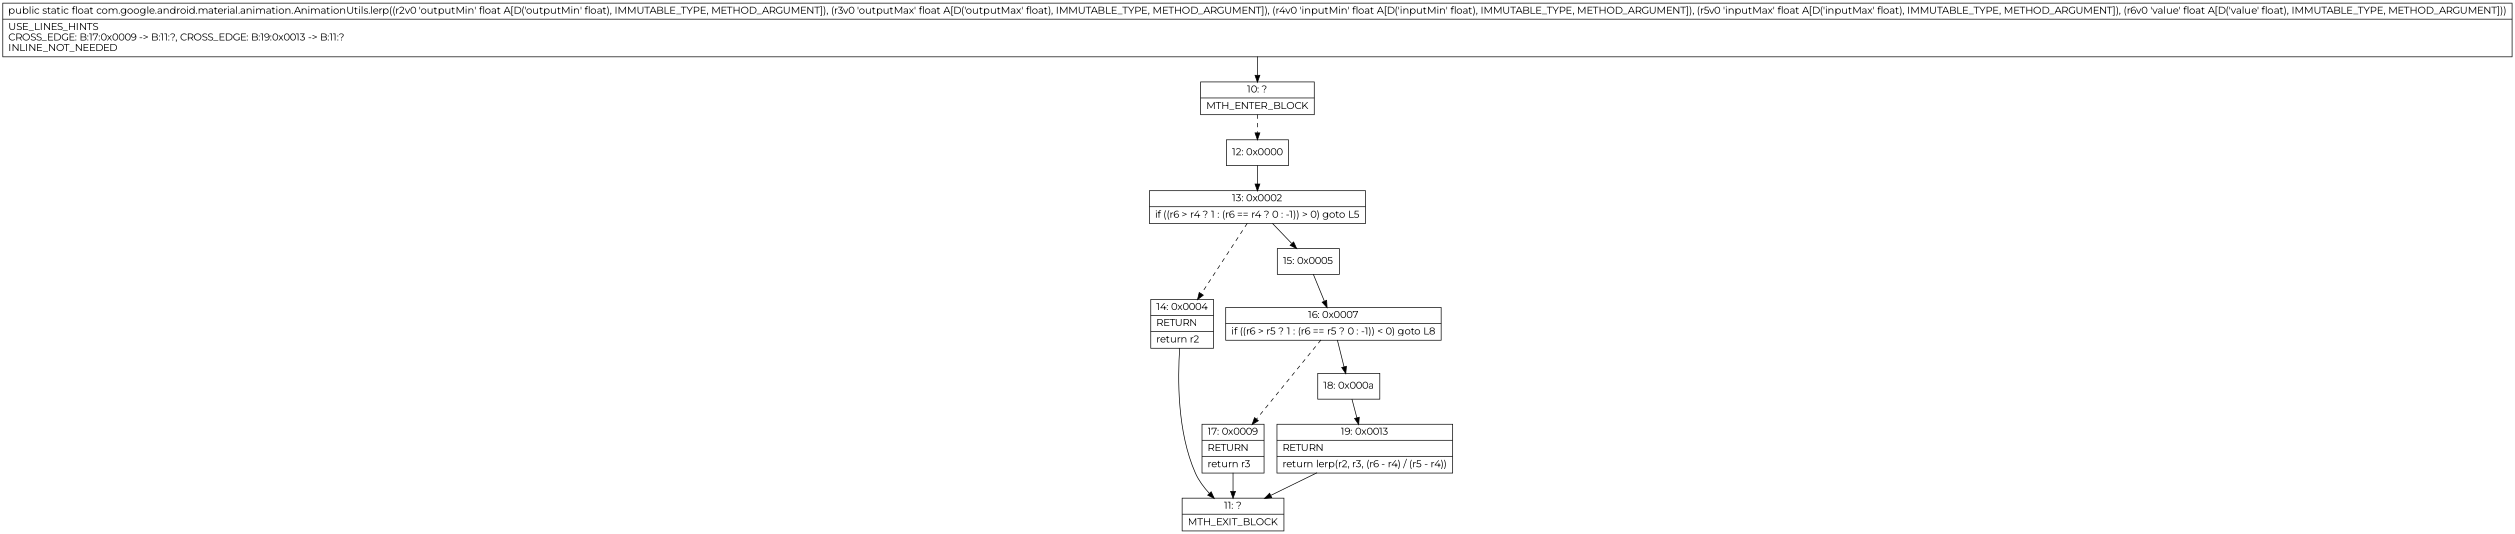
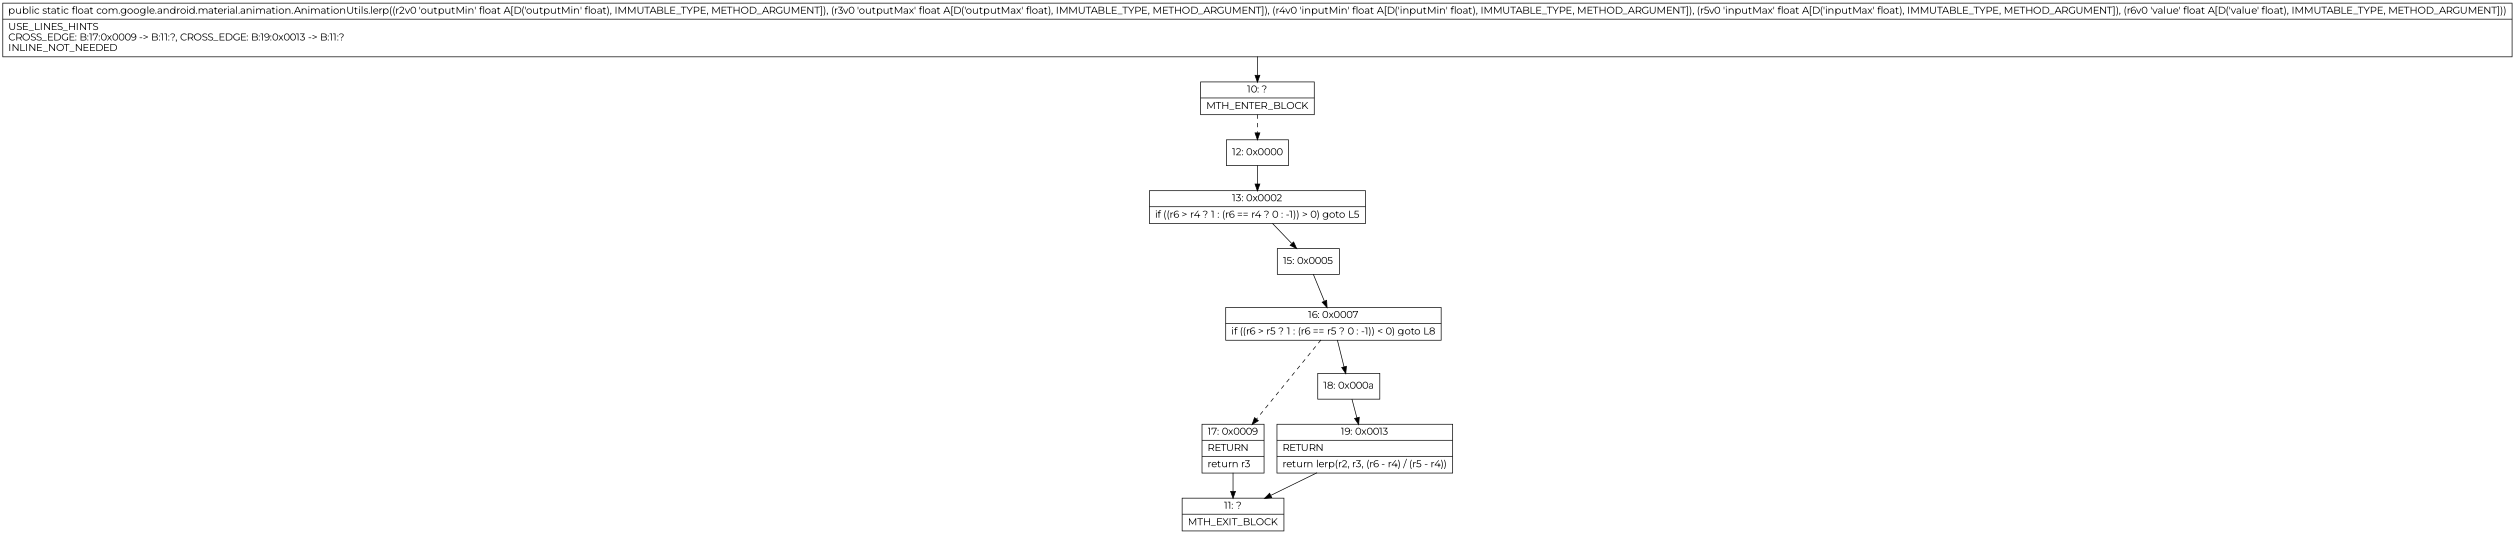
(1182, 324) -> none
